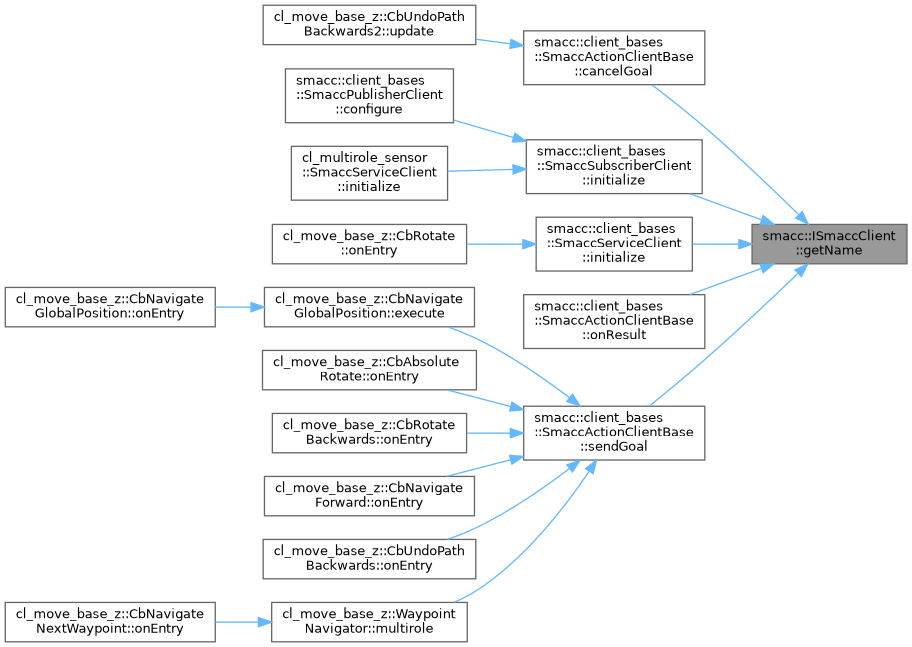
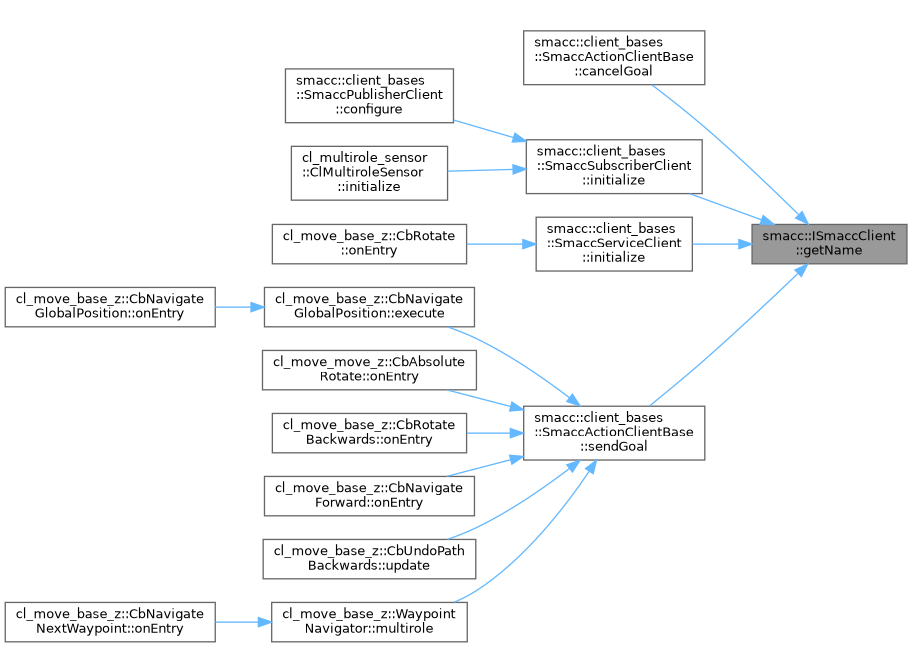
(369, 25) -> none
(369, 173) -> (369, 173)
(614, 322) -> none
(369, 370) -> (369, 370)
(369, 559) -> (369, 559)
